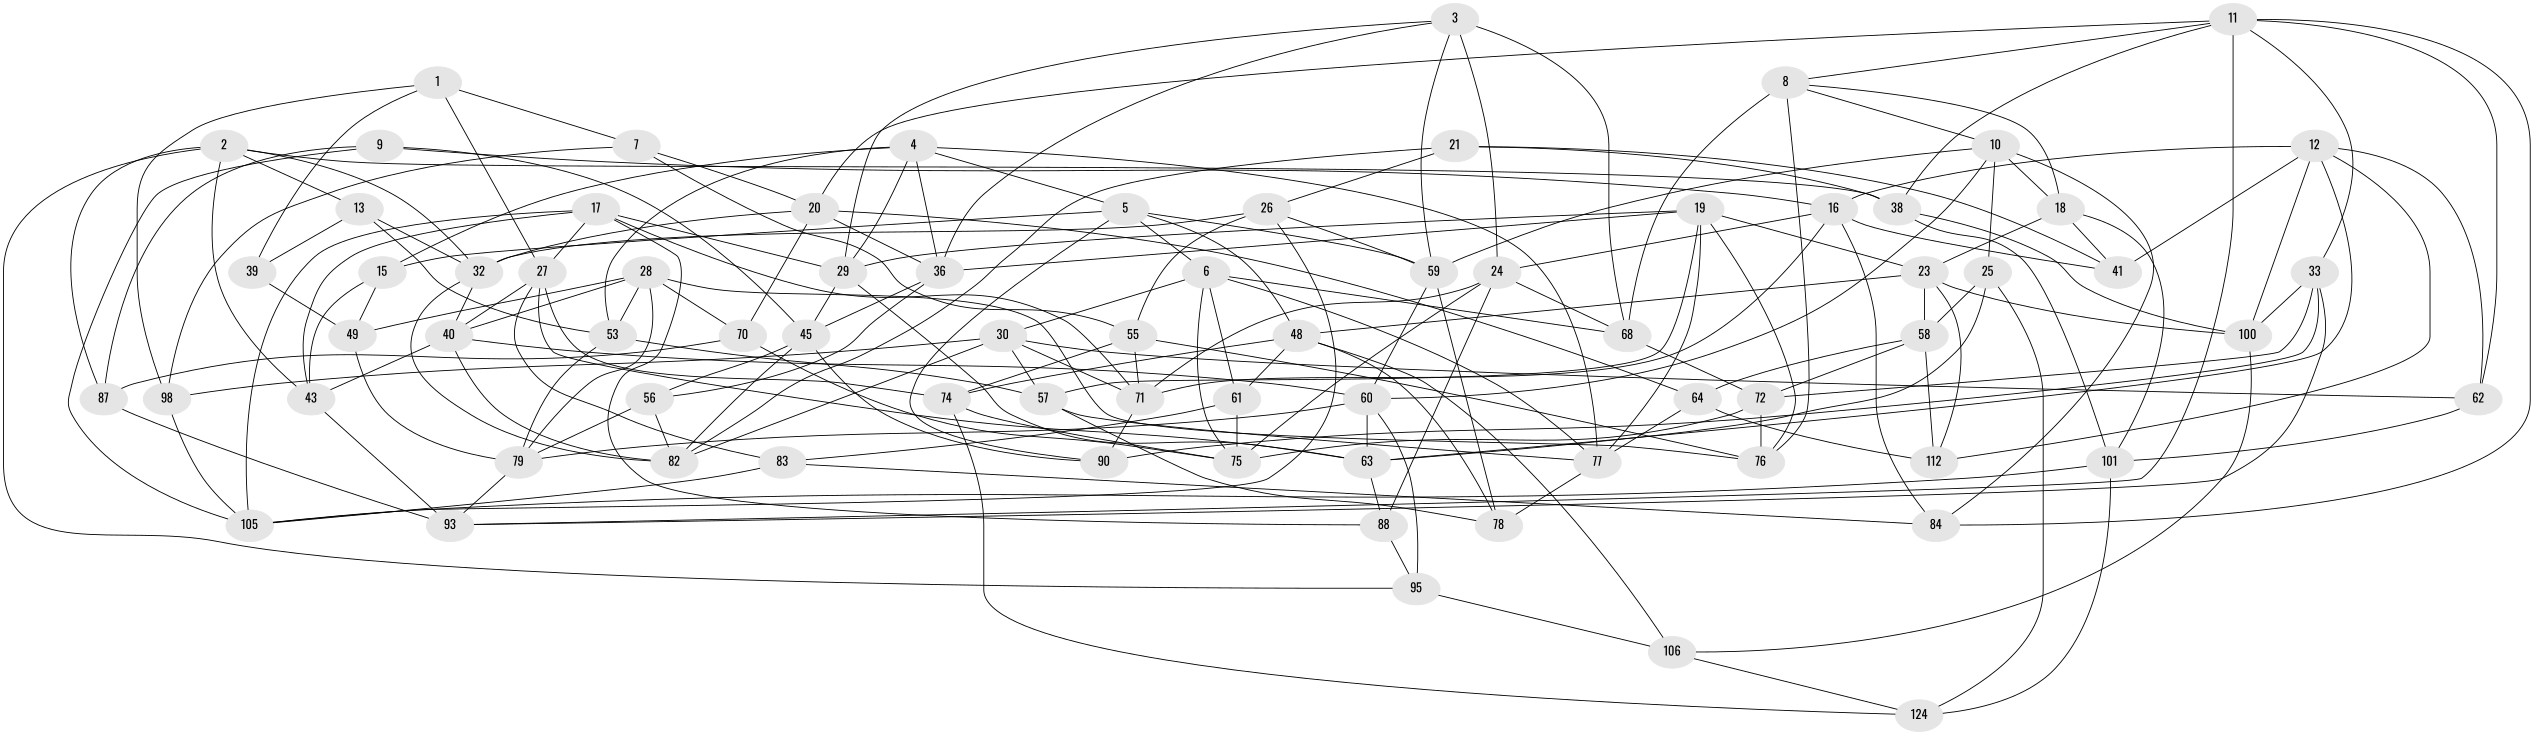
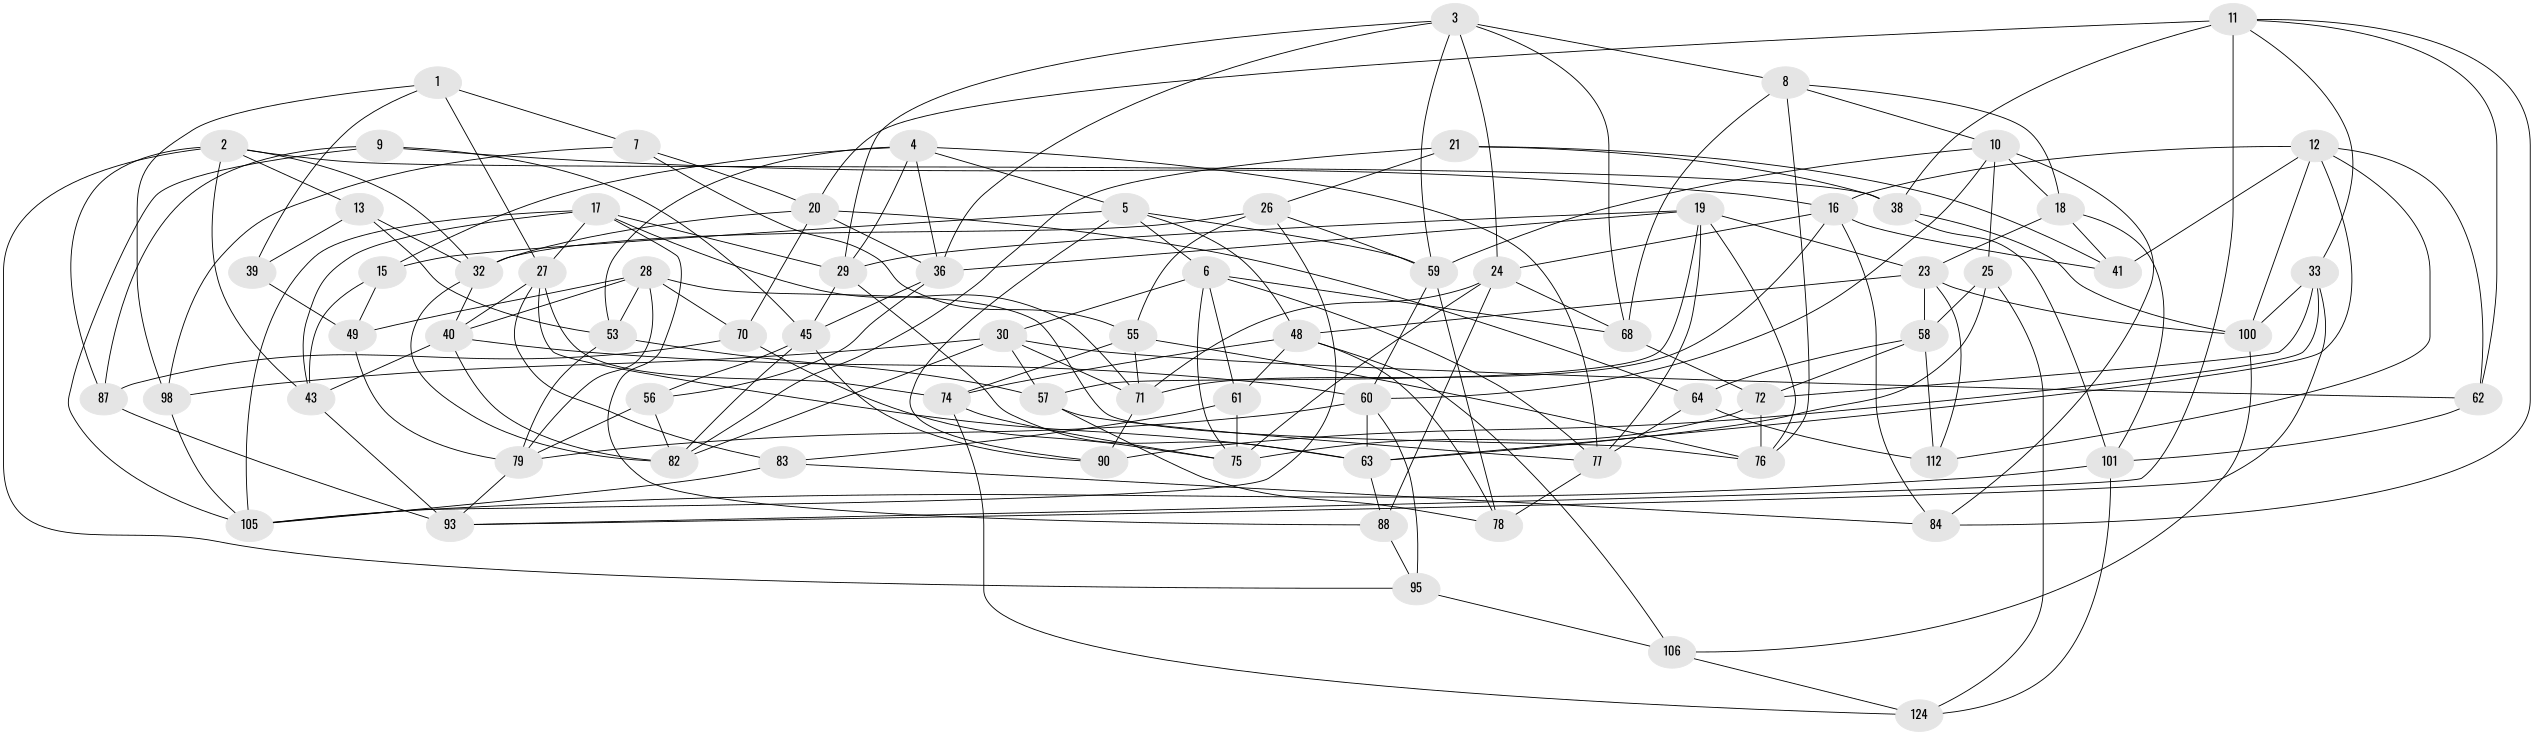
(2009, 51) -> (1634, 54)
